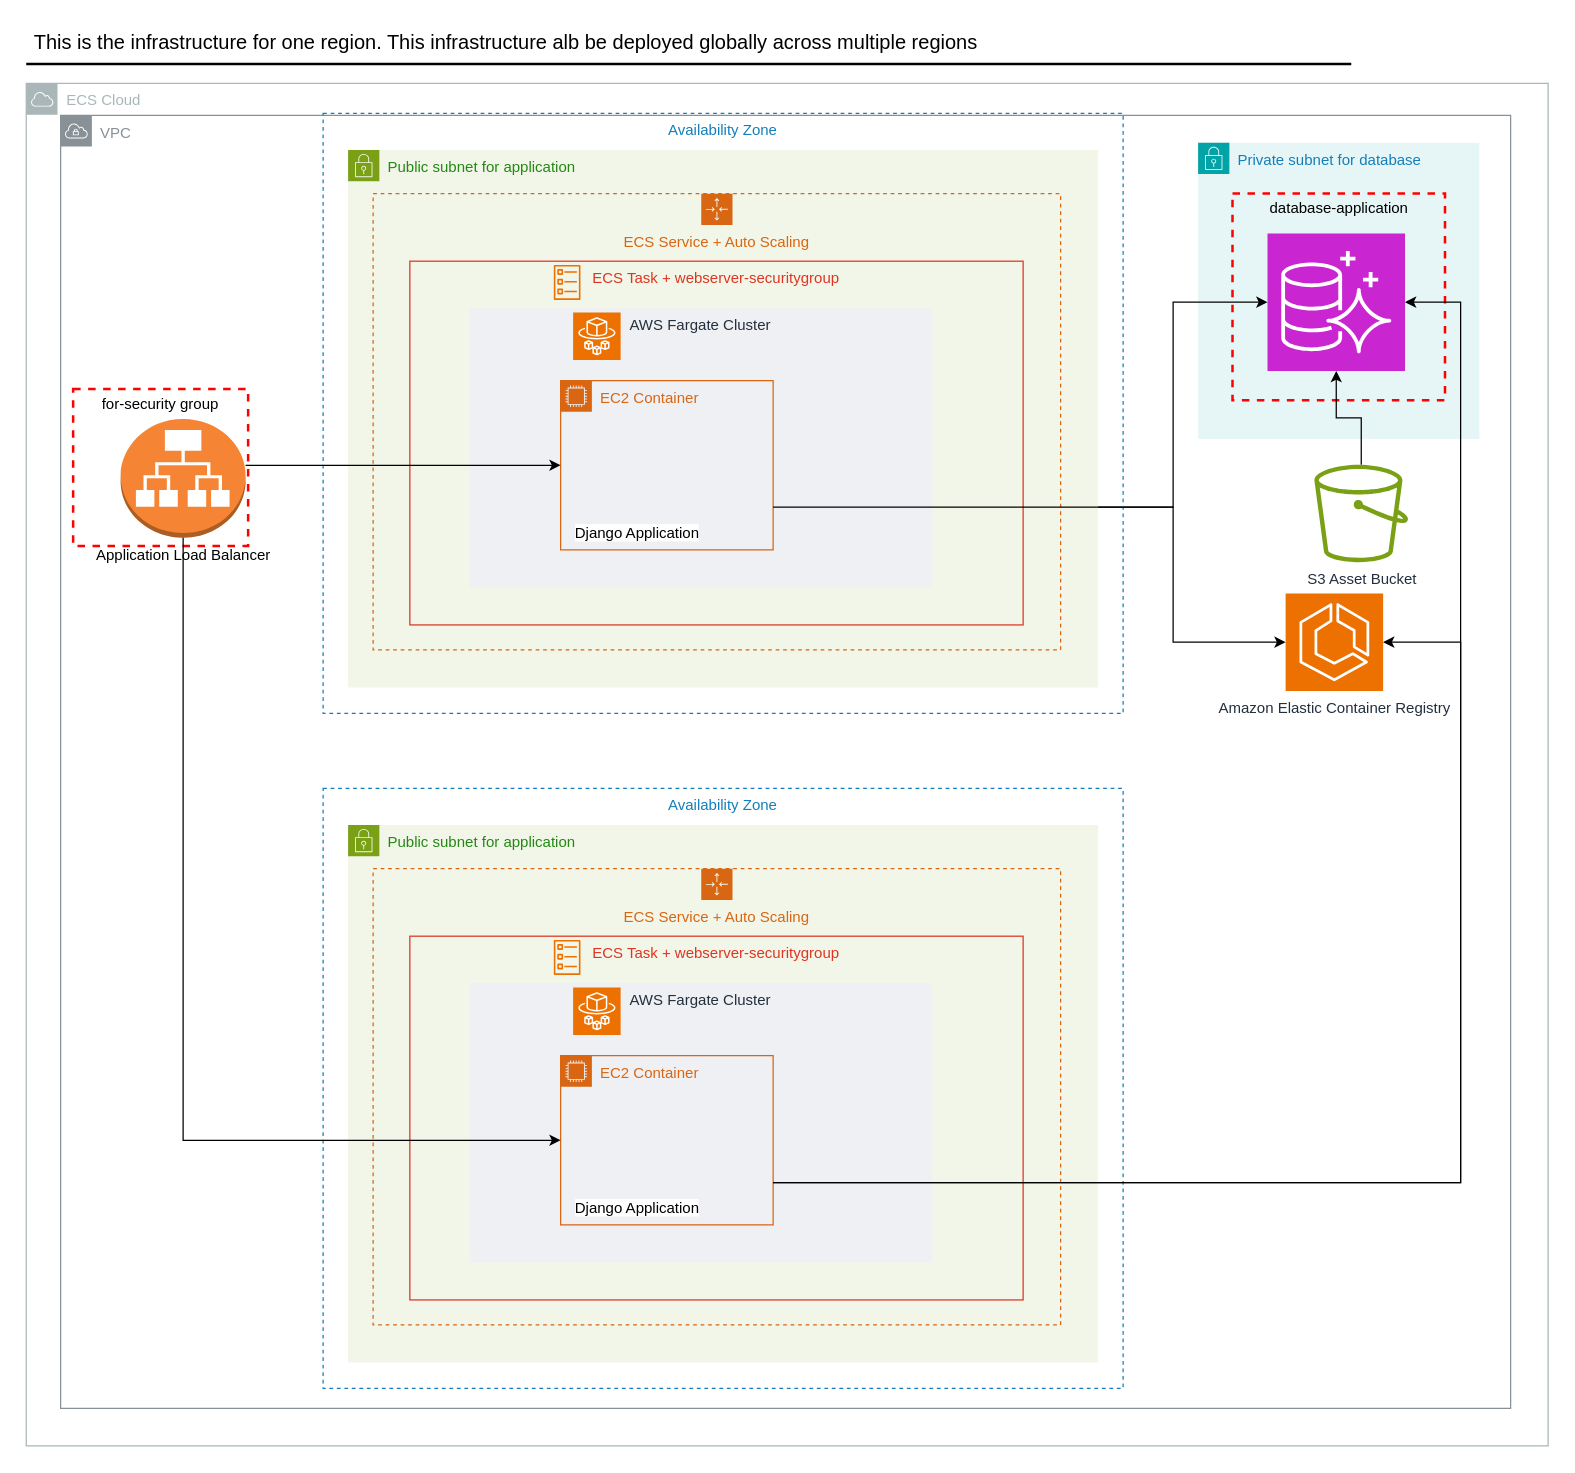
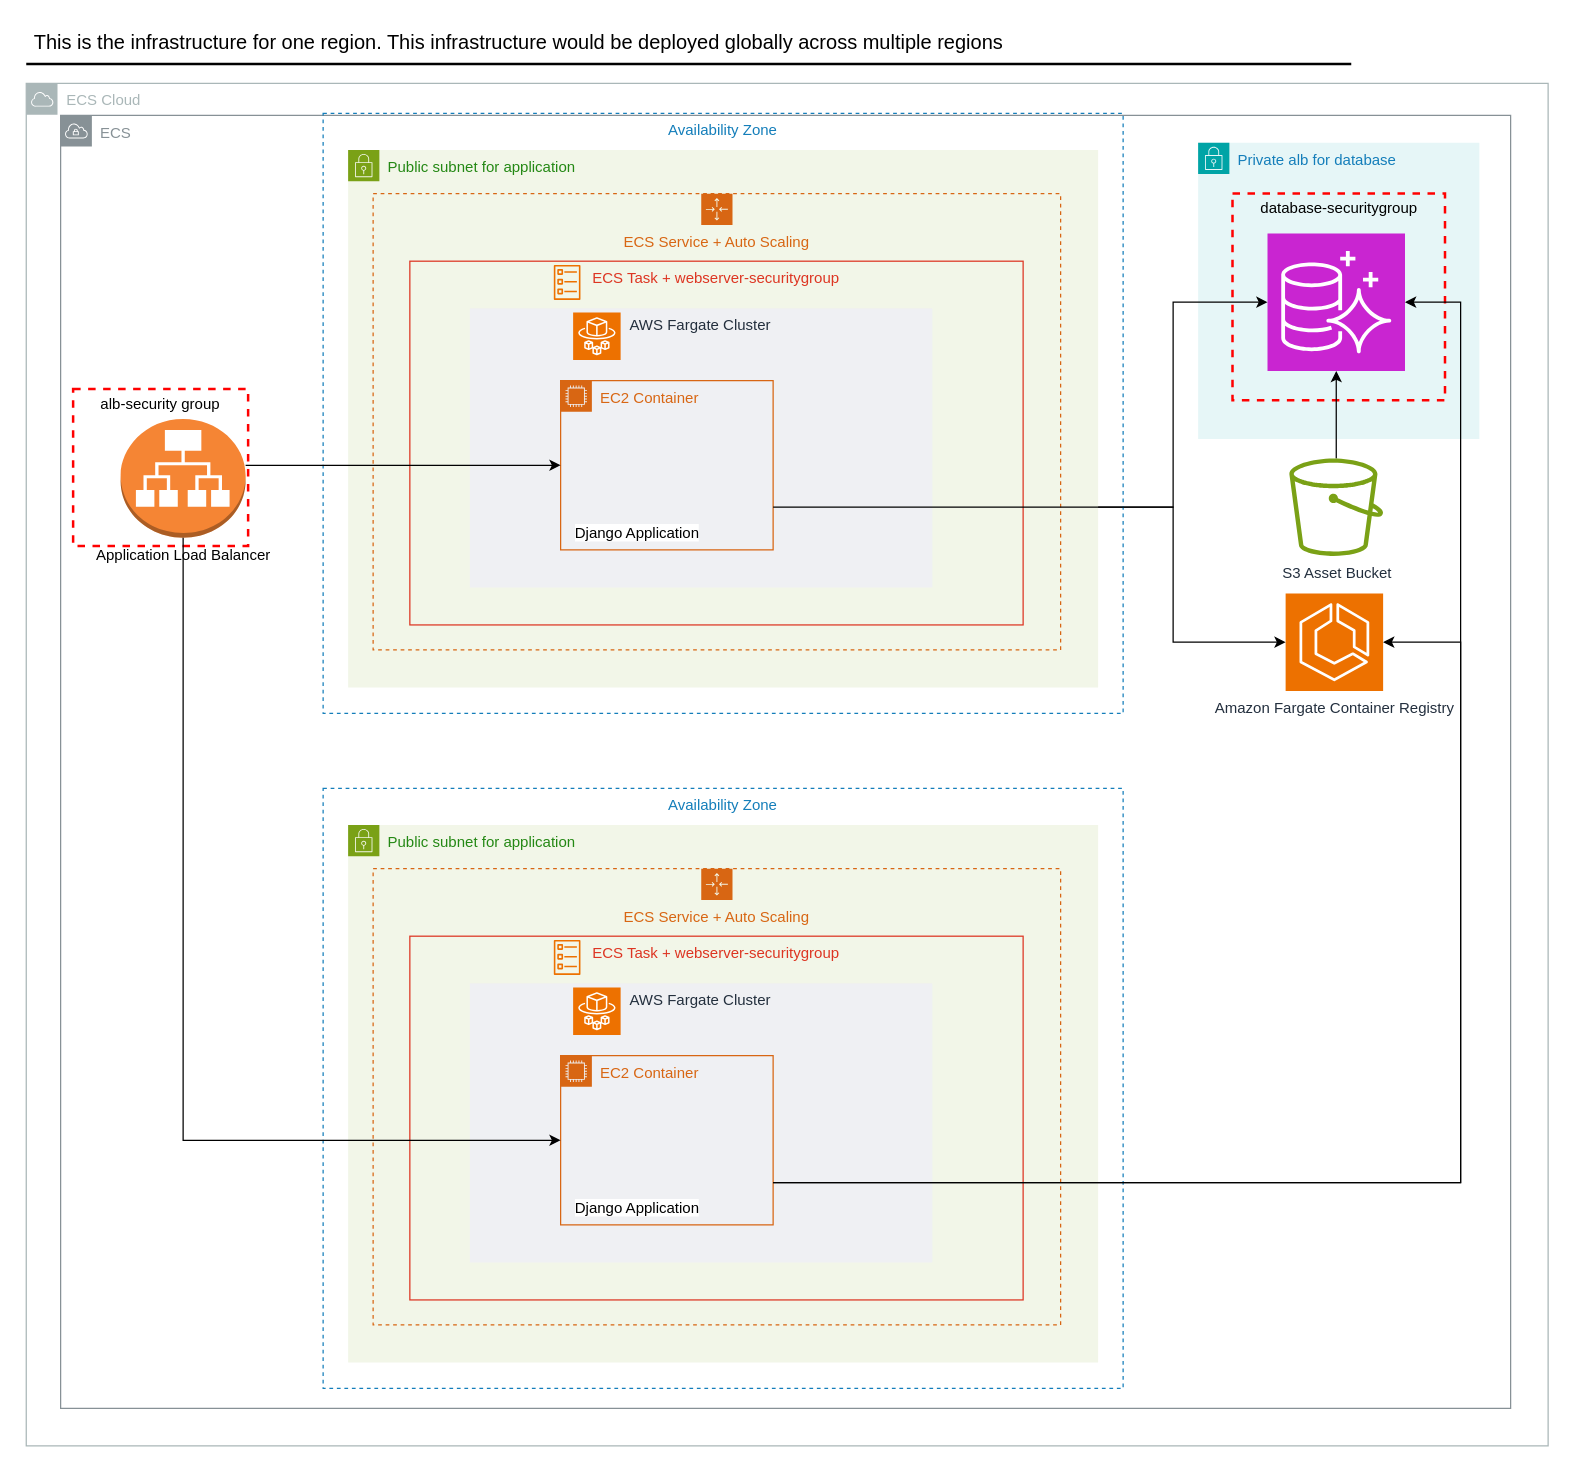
(575, 43) -> (587, 43)
(113, 133) -> (113, 133)
(1344, 161) -> (1329, 161)
(1339, 208) -> (1339, 208)
(161, 405) -> (161, 405)
(1361, 513) -> (1336, 507)
(1335, 708) -> (1335, 708)
